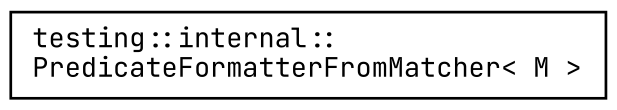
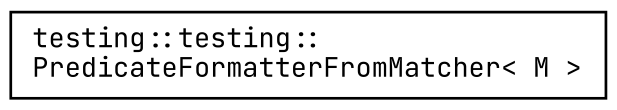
(308, 55) -> (308, 55)
